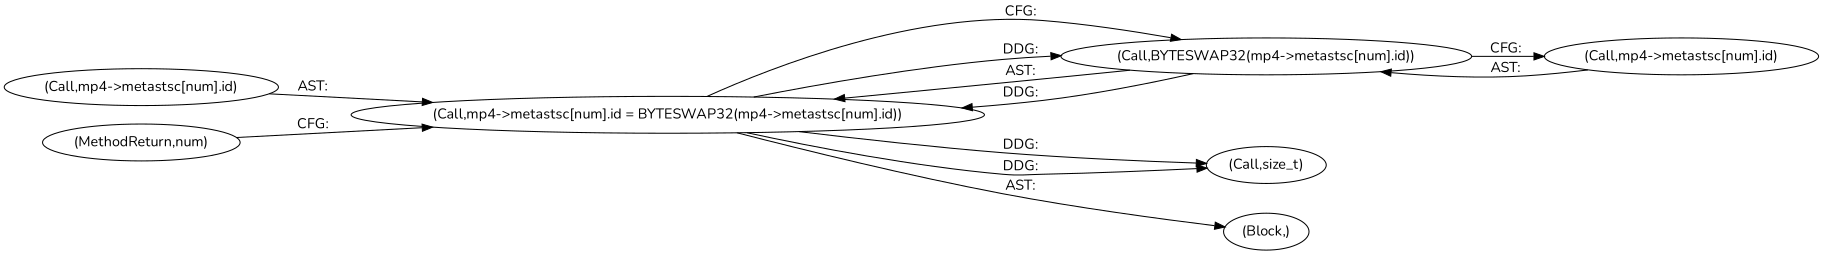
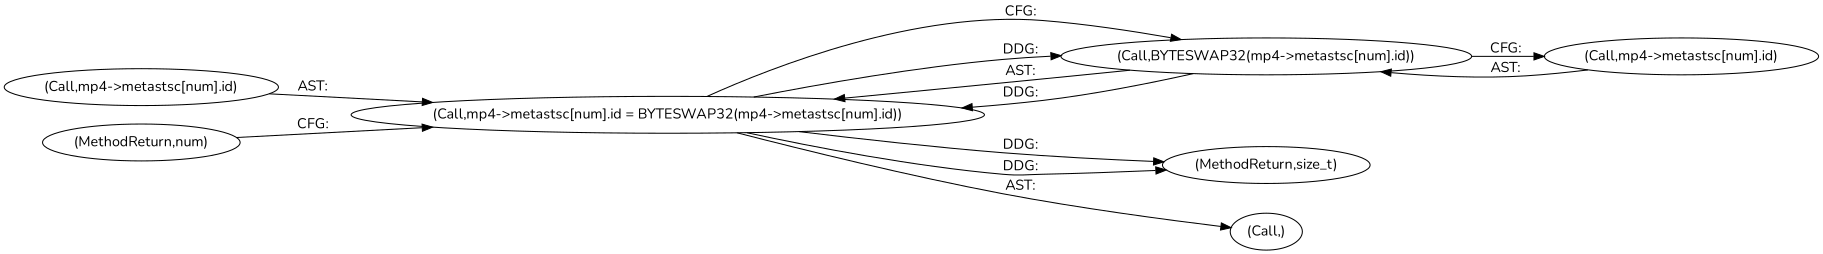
(1266, 165) -> (1266, 165)
(1266, 232) -> (1266, 232)
